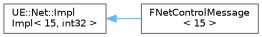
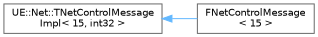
(55, 19) -> (83, 19)
